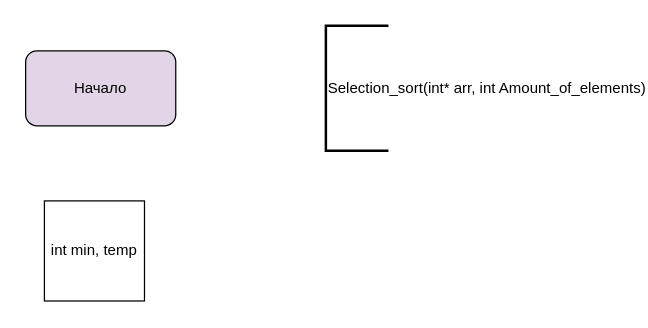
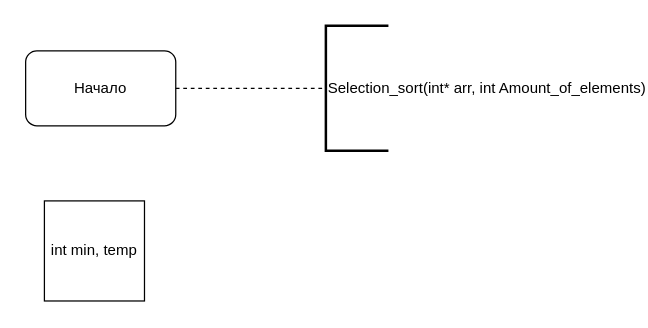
(101, 88) -> (101, 88)
none -> (249, 88)
